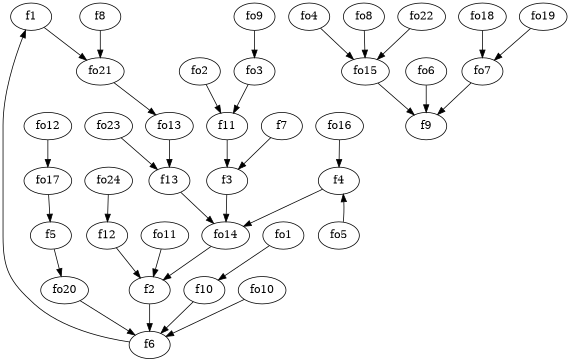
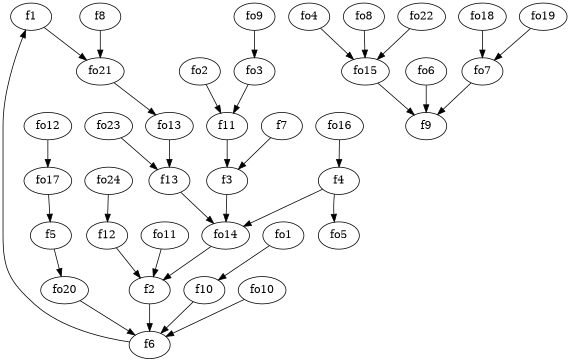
(344, 212) -> (334, 204)
